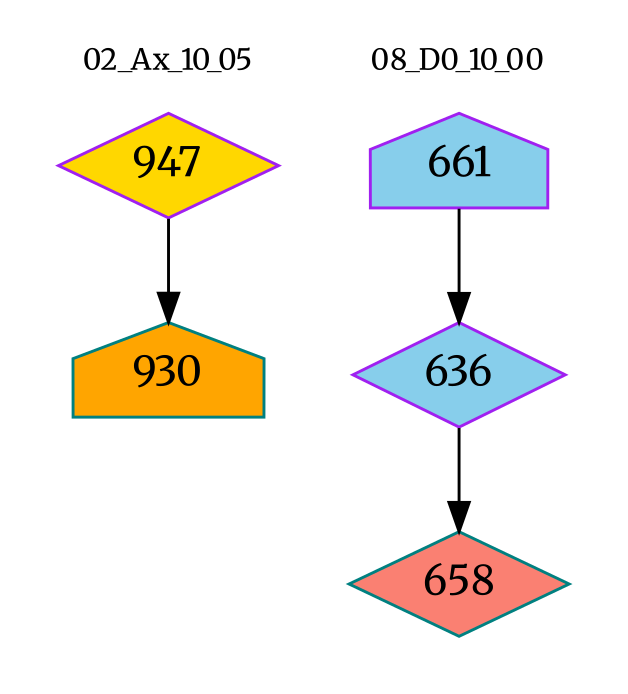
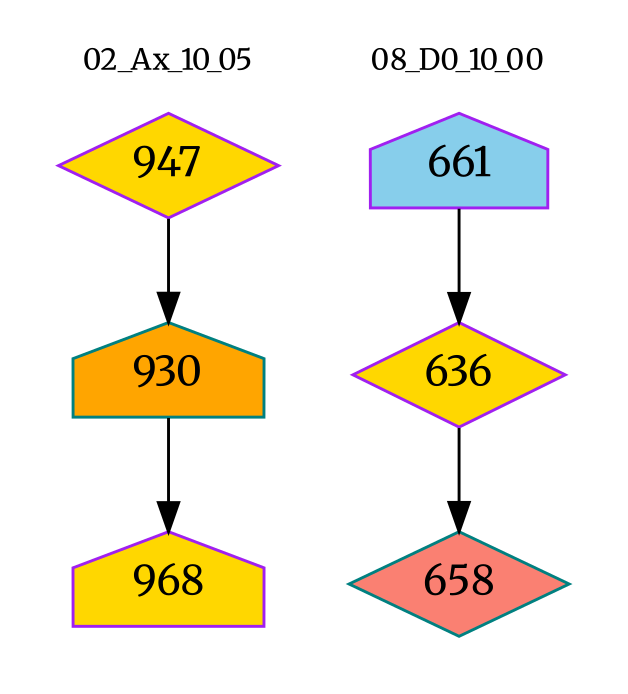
(459, 375) -> (459, 375)
none -> (169, 584)
